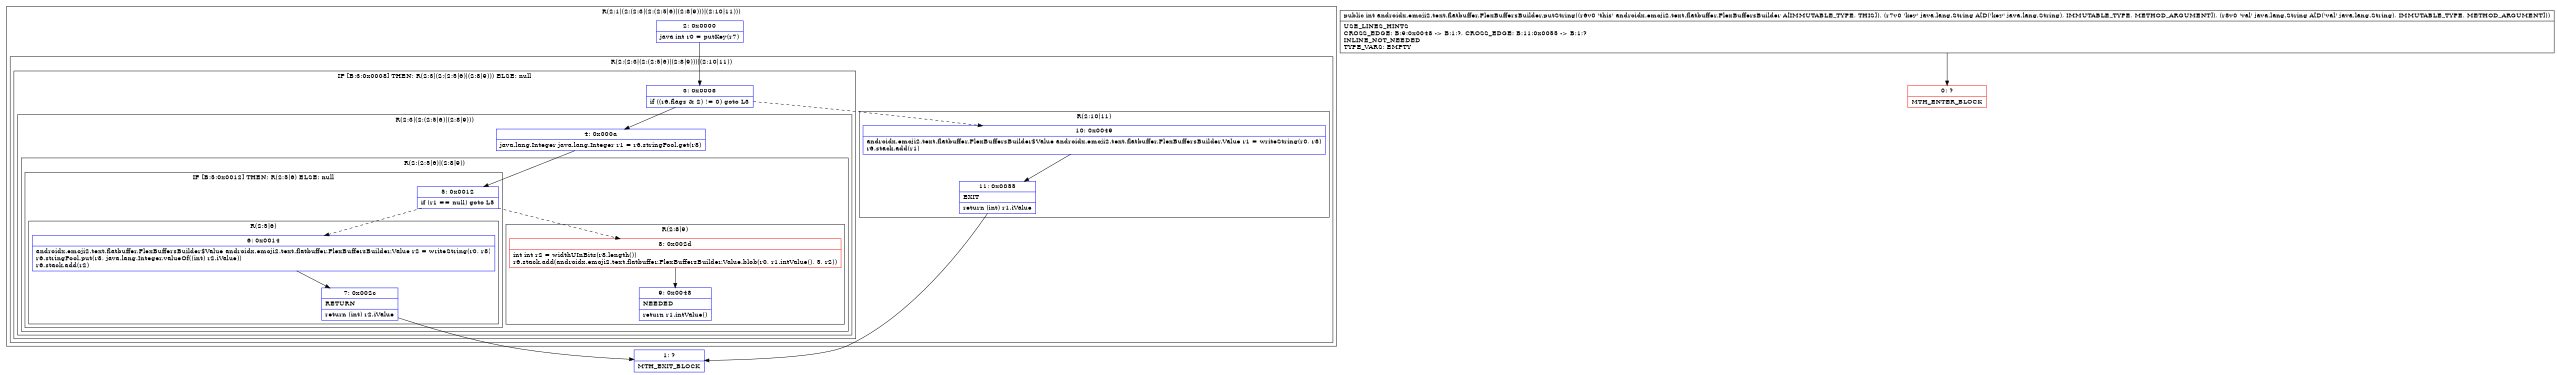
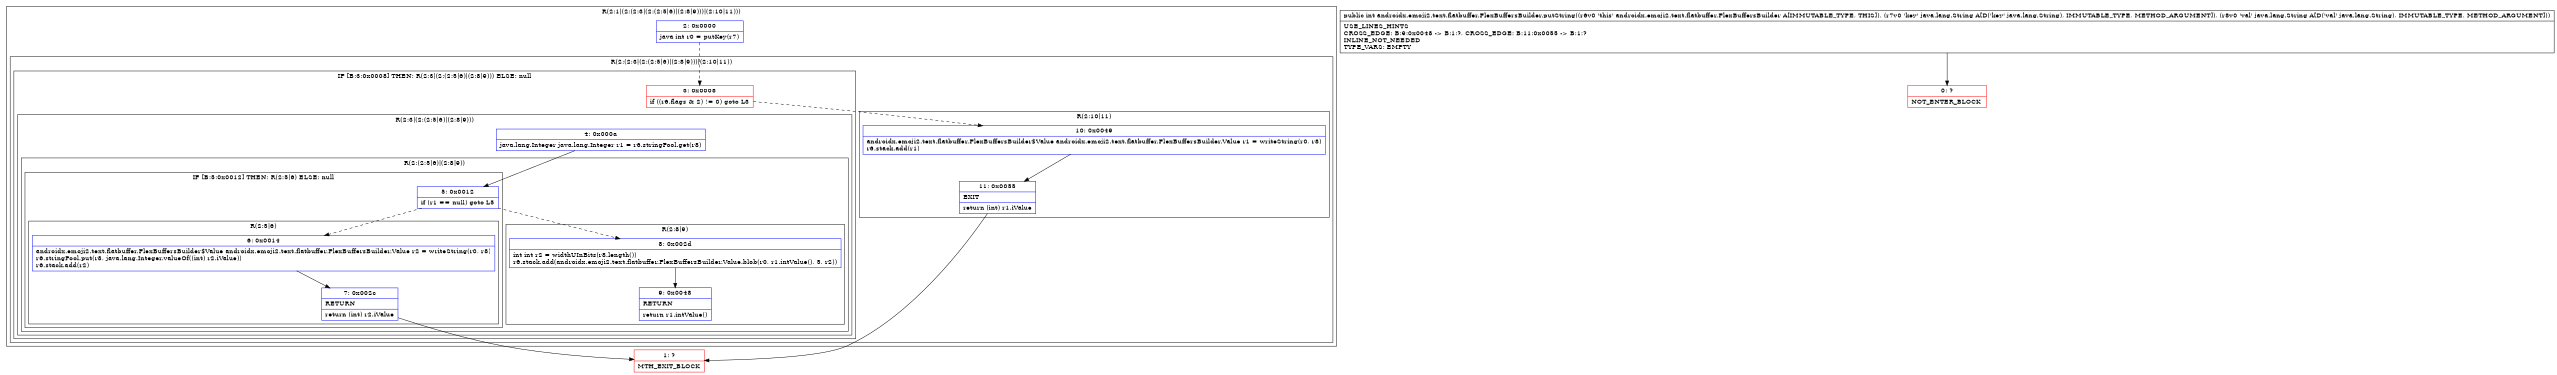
(700, 62) -> (700, 62)
(700, 96) -> (700, 96)
(1947, 102) -> (1946, 102)
(651, 118) -> none
(675, 253) -> (675, 253)
(658, 304) -> (658, 304)
(669, 361) -> (669, 361)
